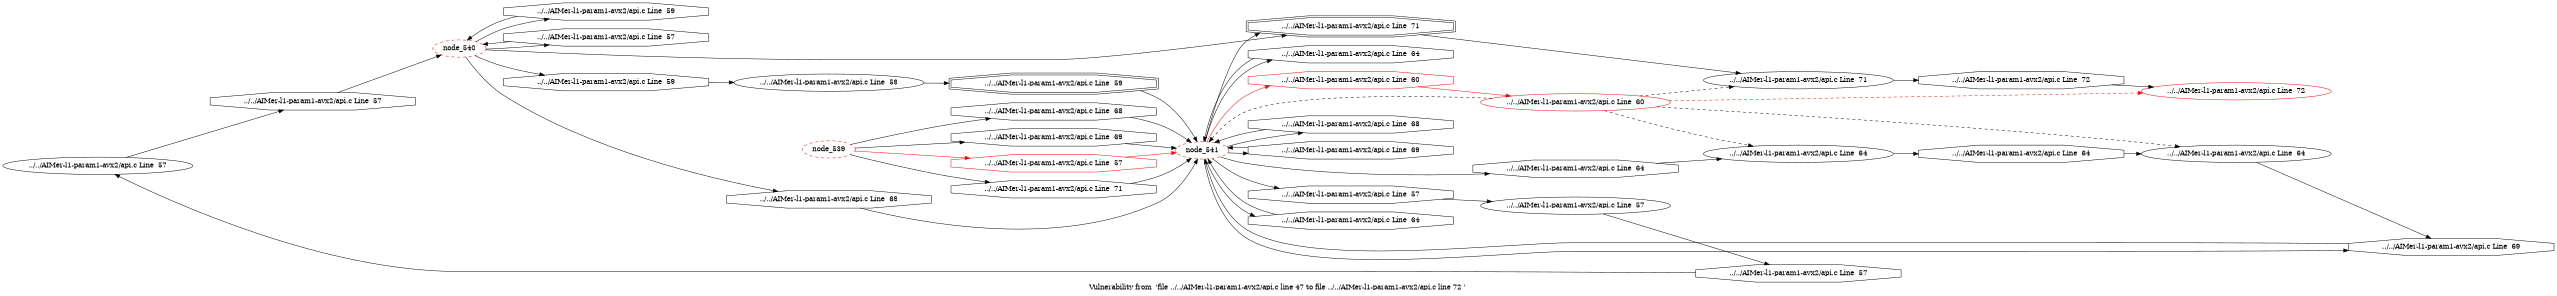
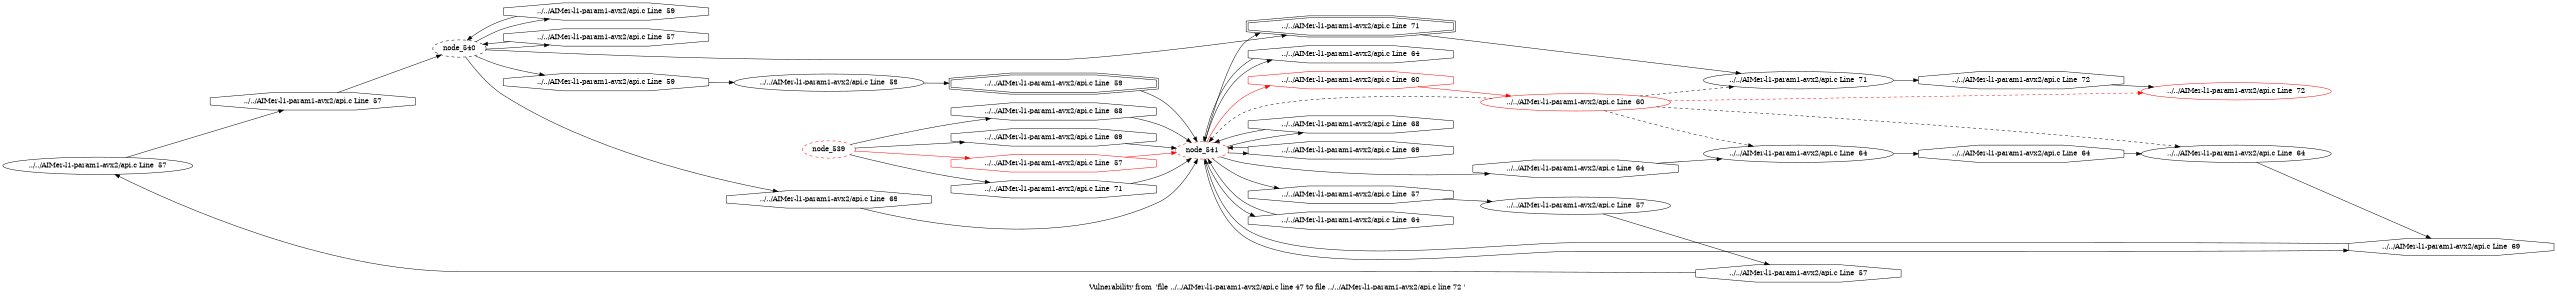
(459, 49) -> (459, 49)
